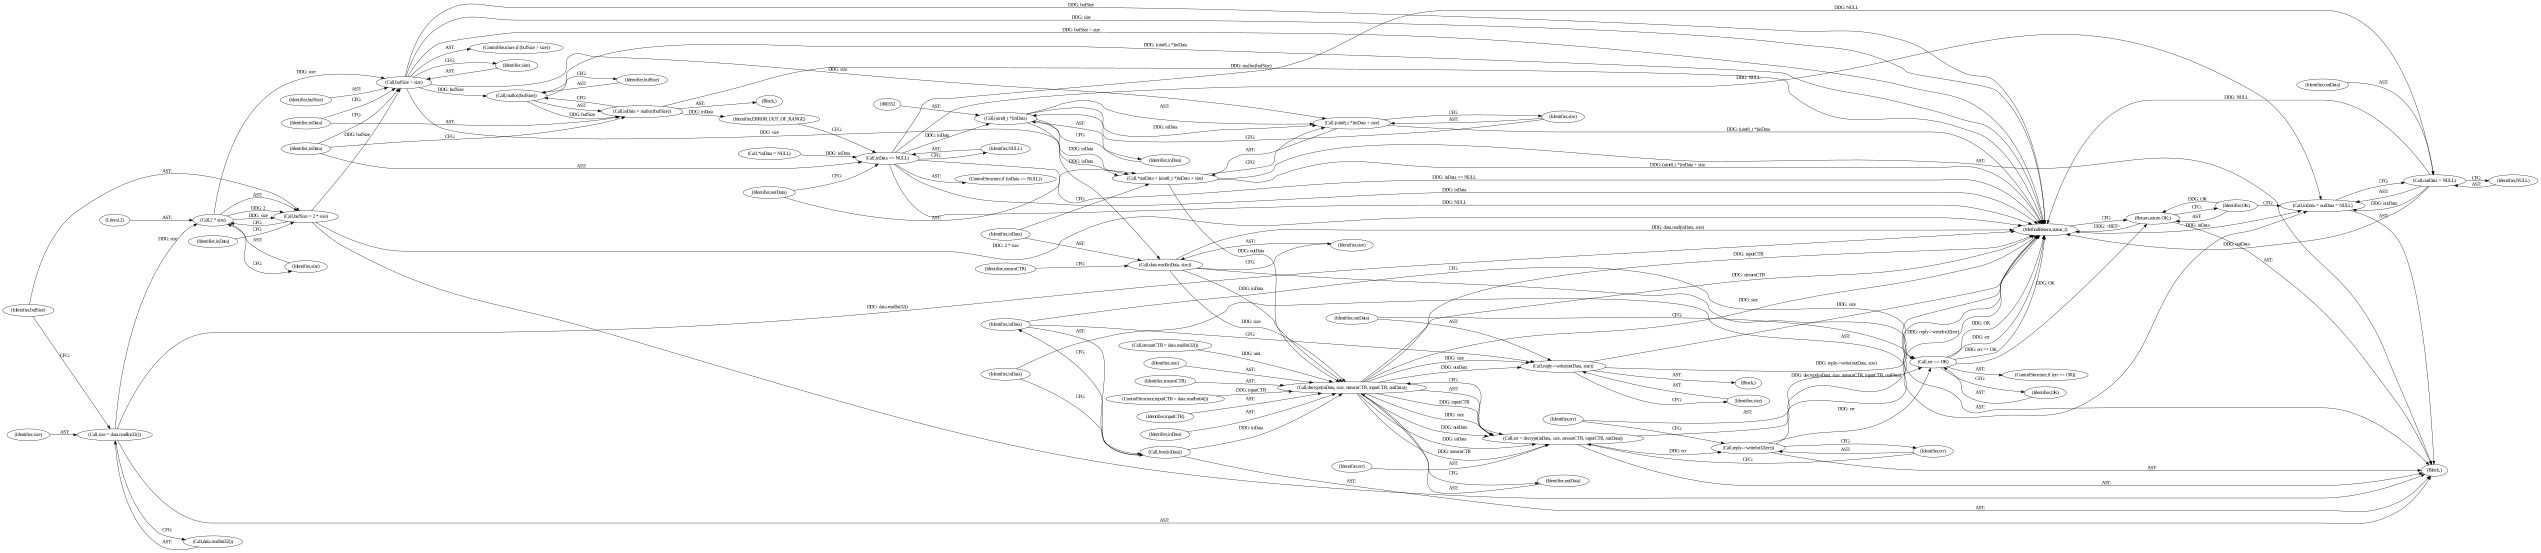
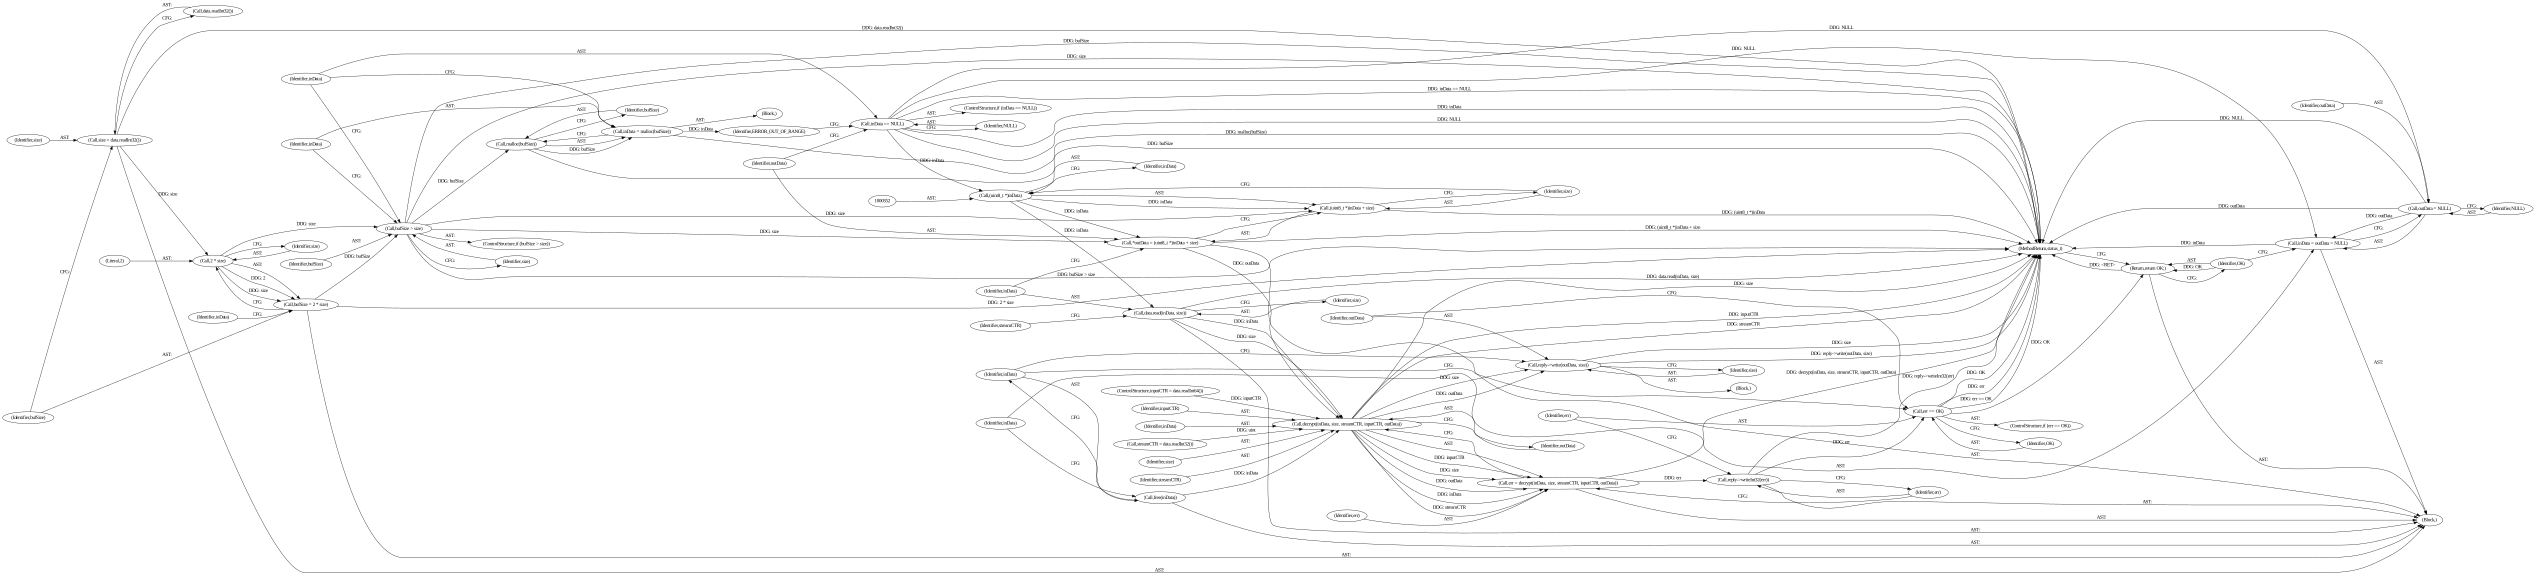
(1165, 45) -> (1160, 144)
(769, 154) -> none
(2187, 231) -> (2176, 246)
